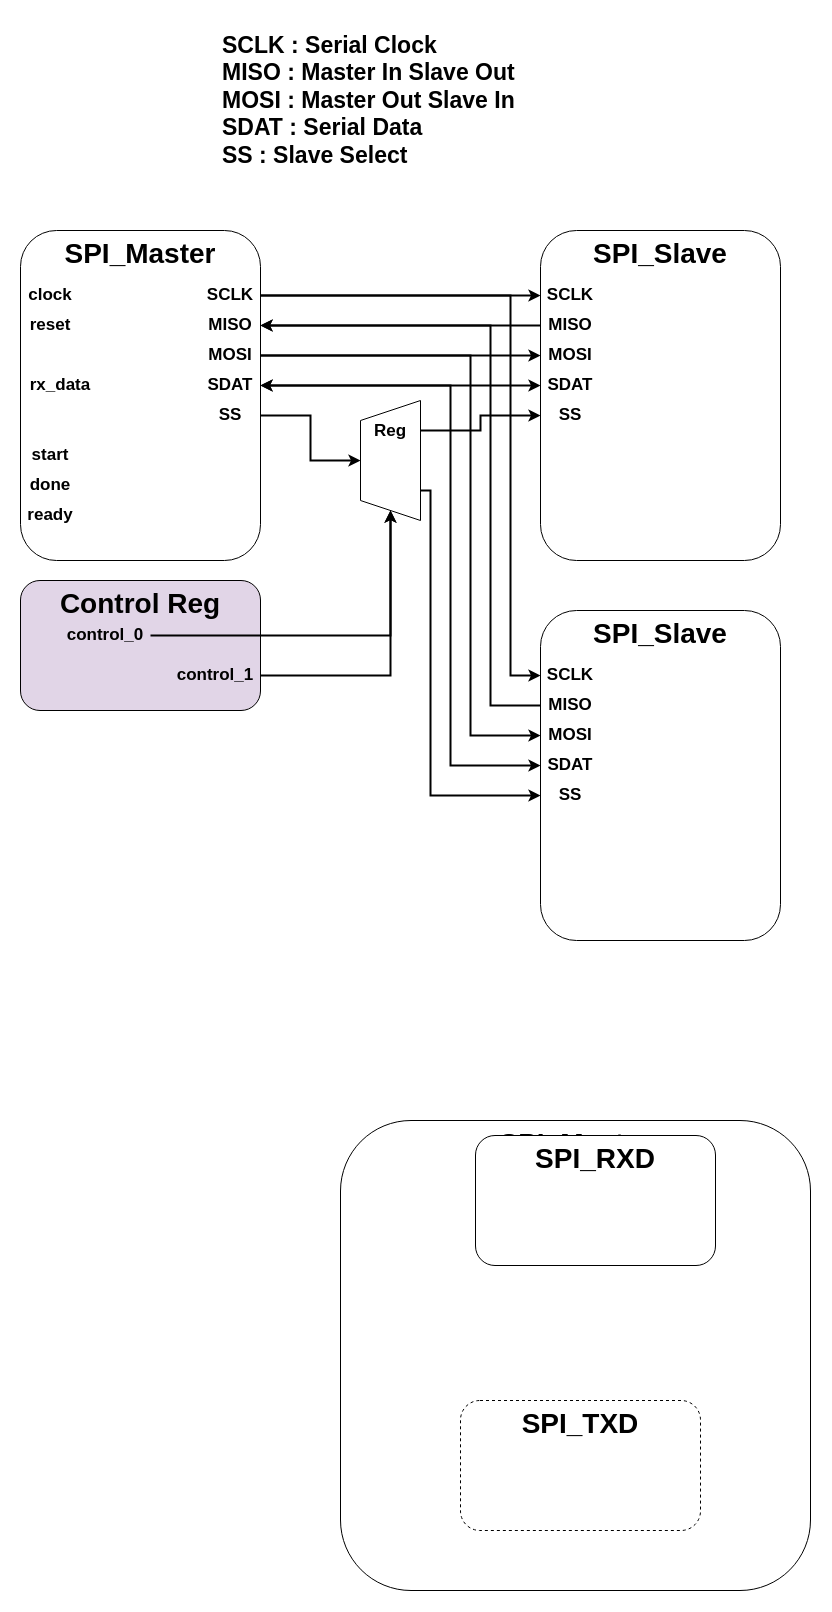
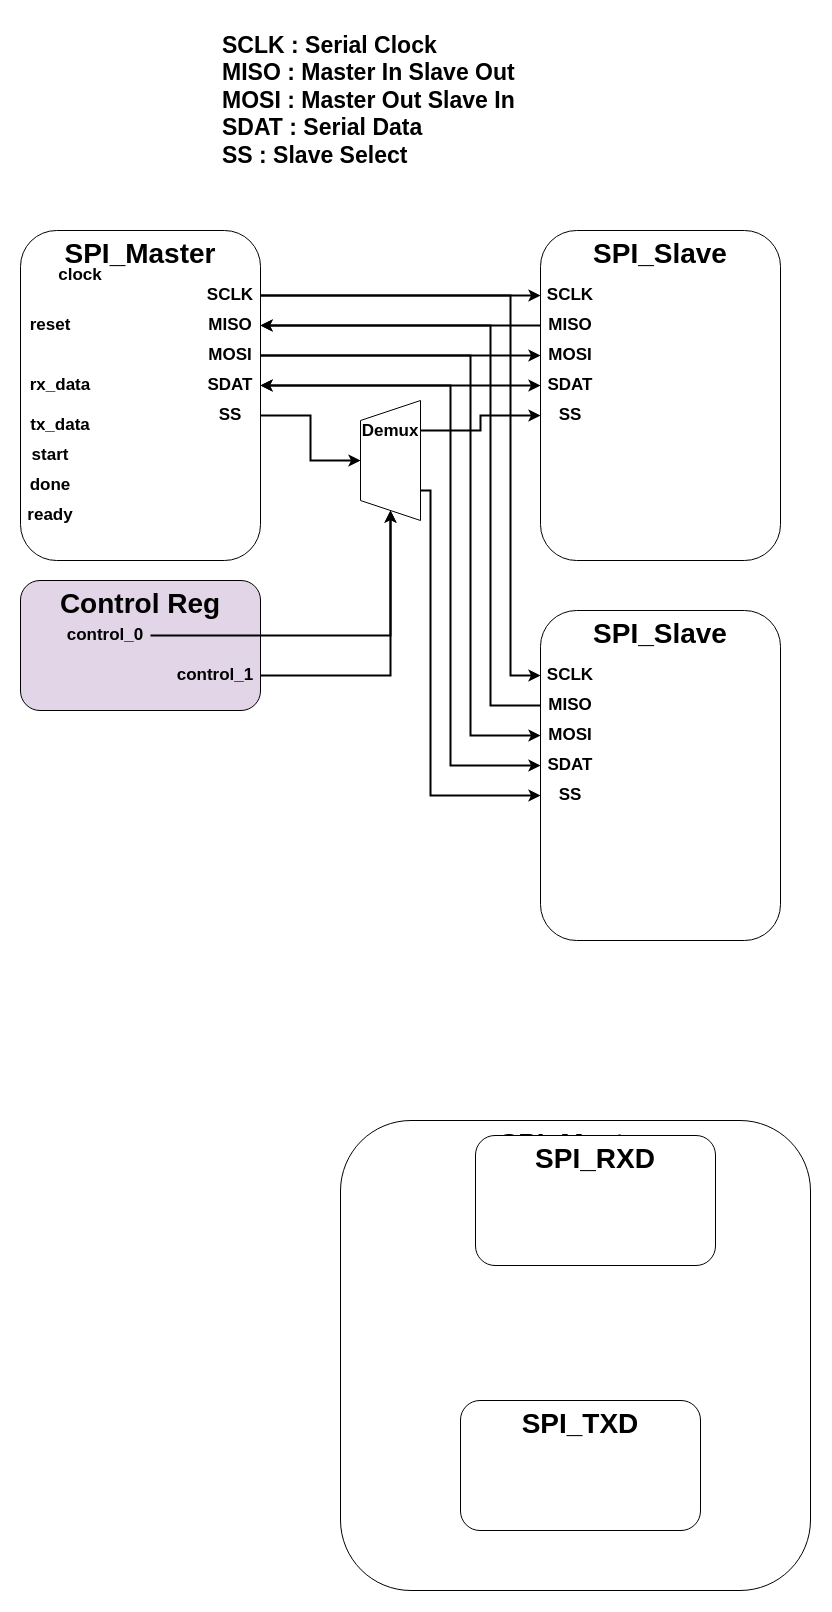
(51, 296) -> (81, 276)
none -> (61, 426)
(391, 432) -> (391, 432)
(581, 1466) -> (581, 1466)
